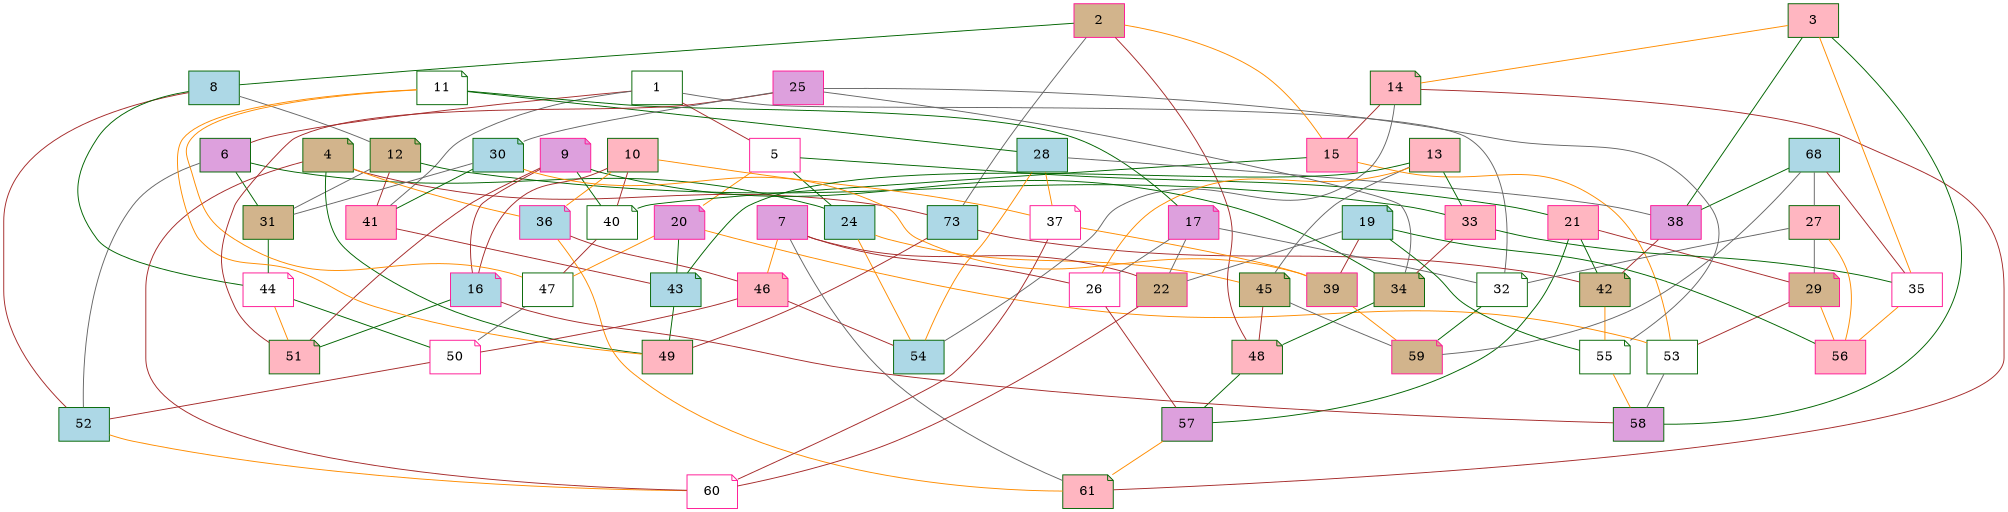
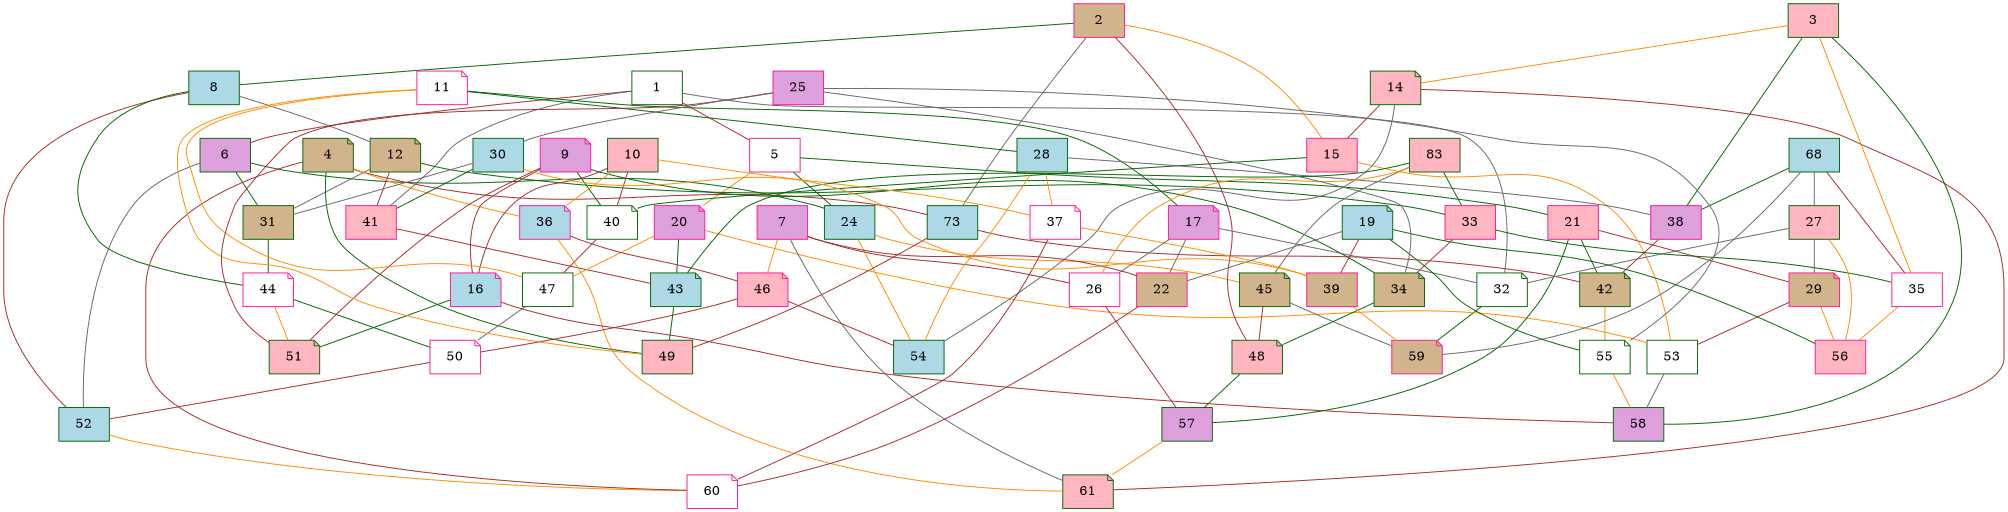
(442, 88) -> (442, 88)
(498, 155) -> (498, 155)
(1435, 155) -> (1435, 155)
